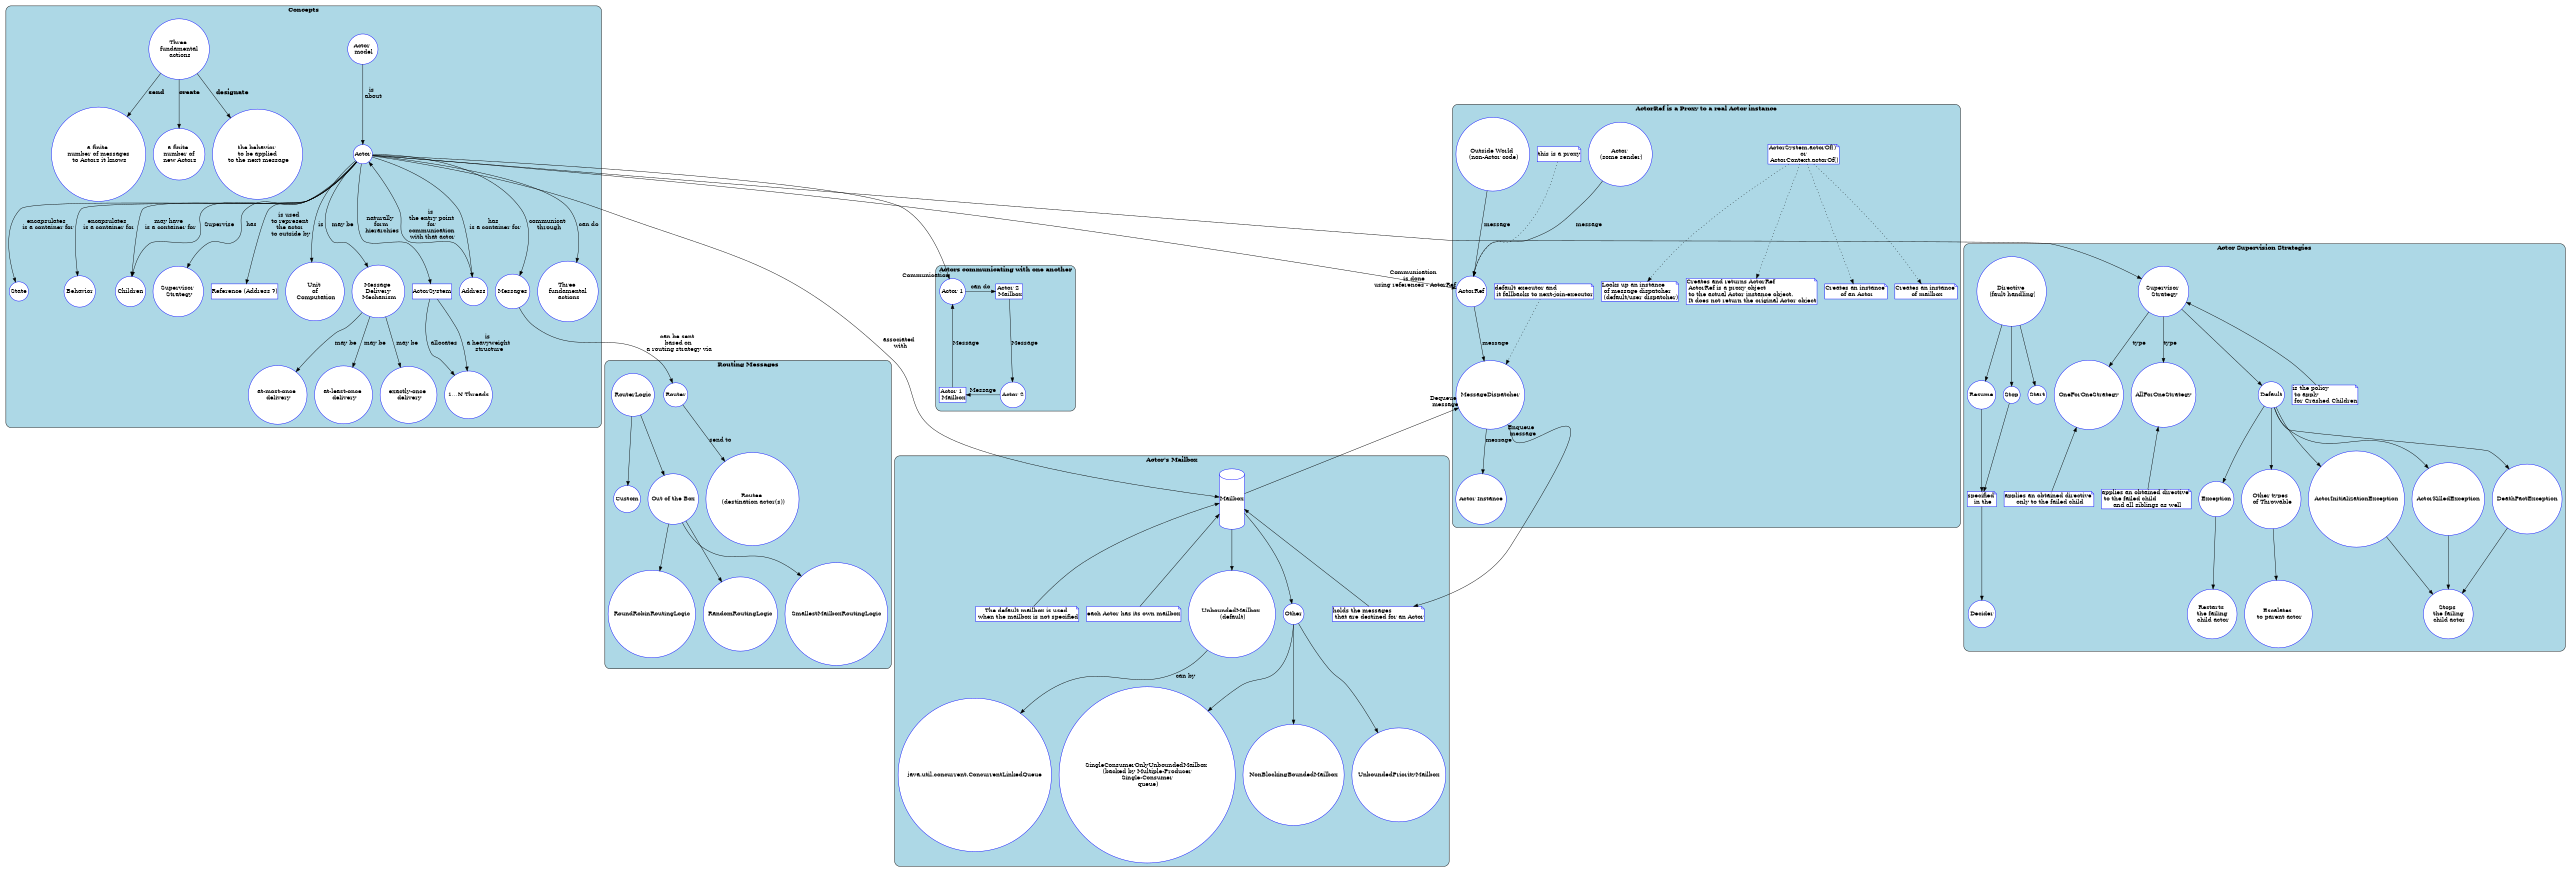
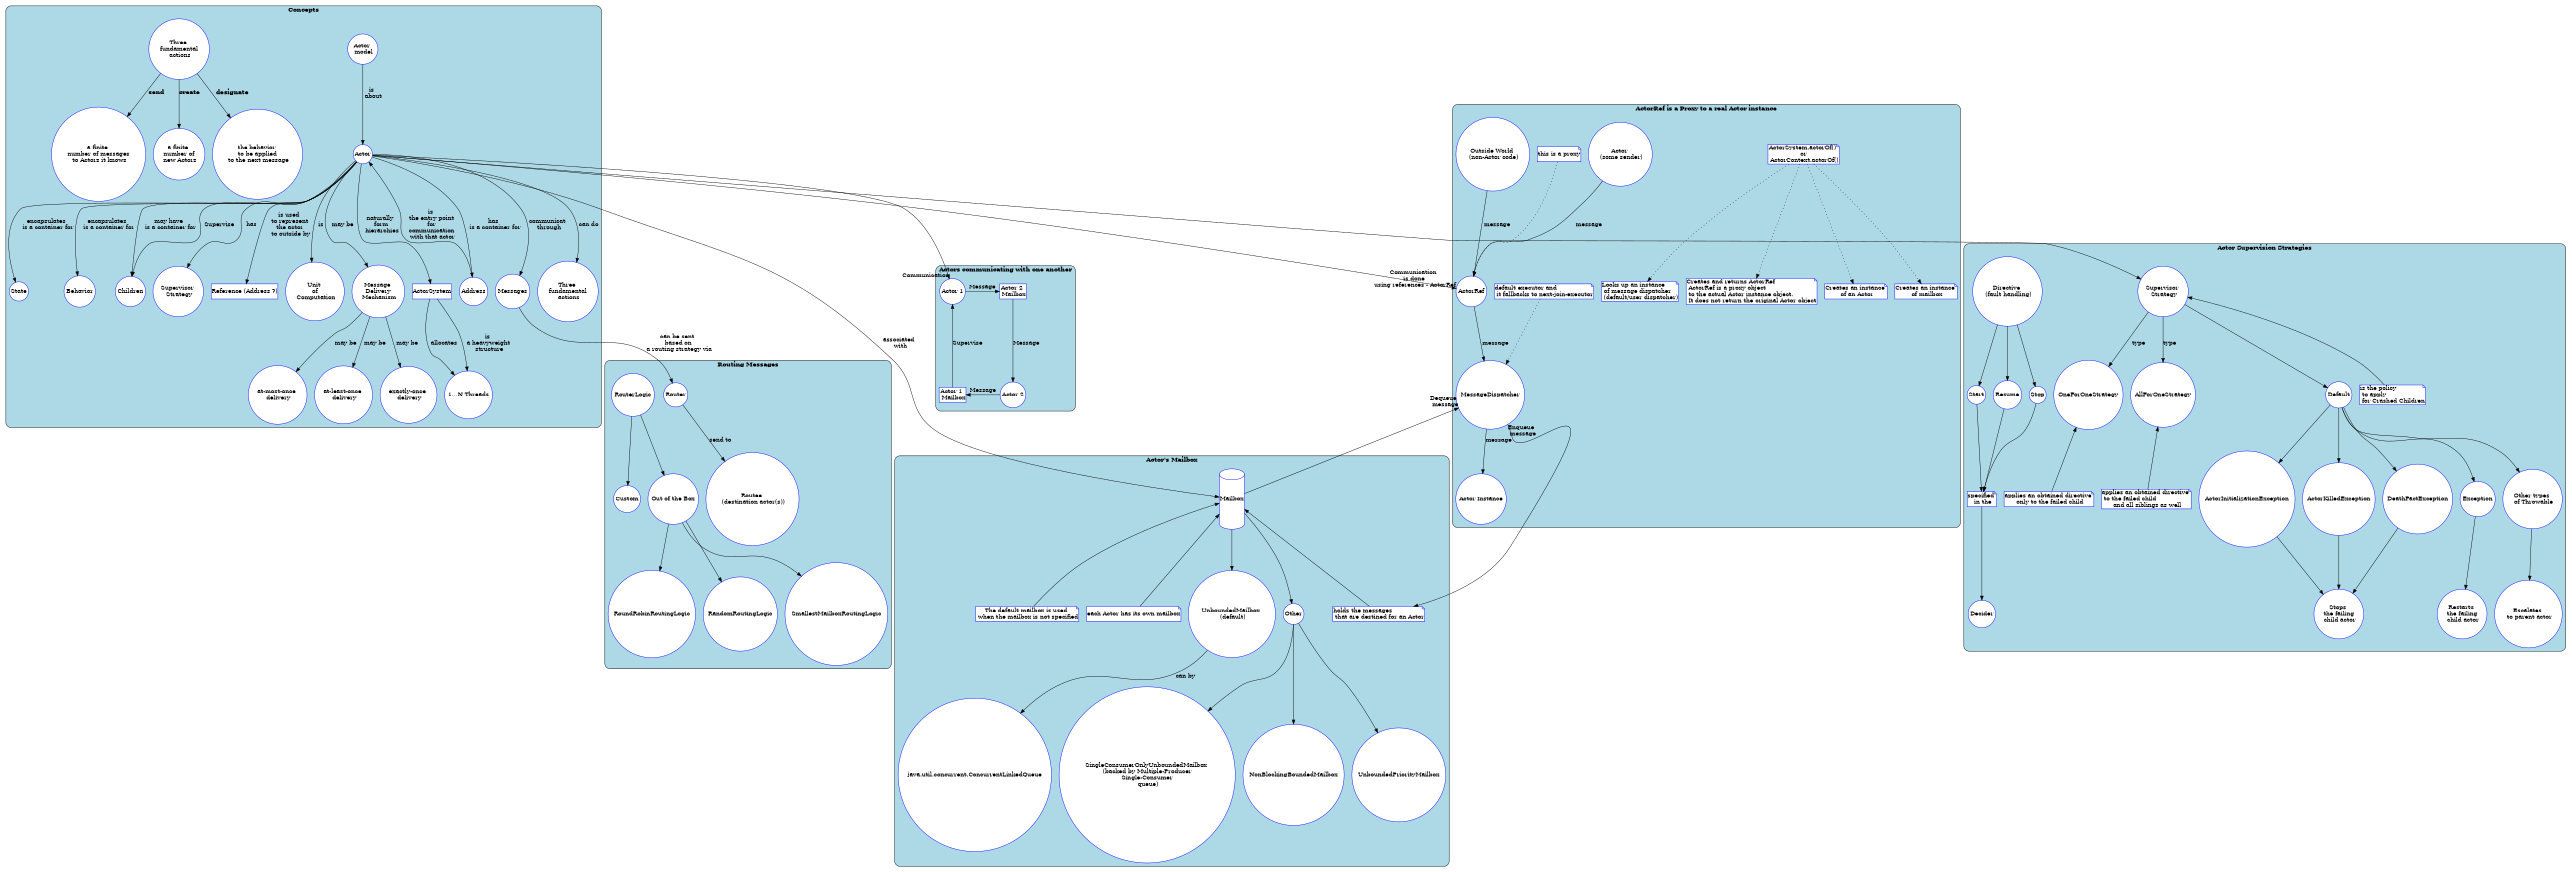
(981, 287) -> (982, 287)
(966, 343) -> (968, 343)
none -> (1979, 446)
